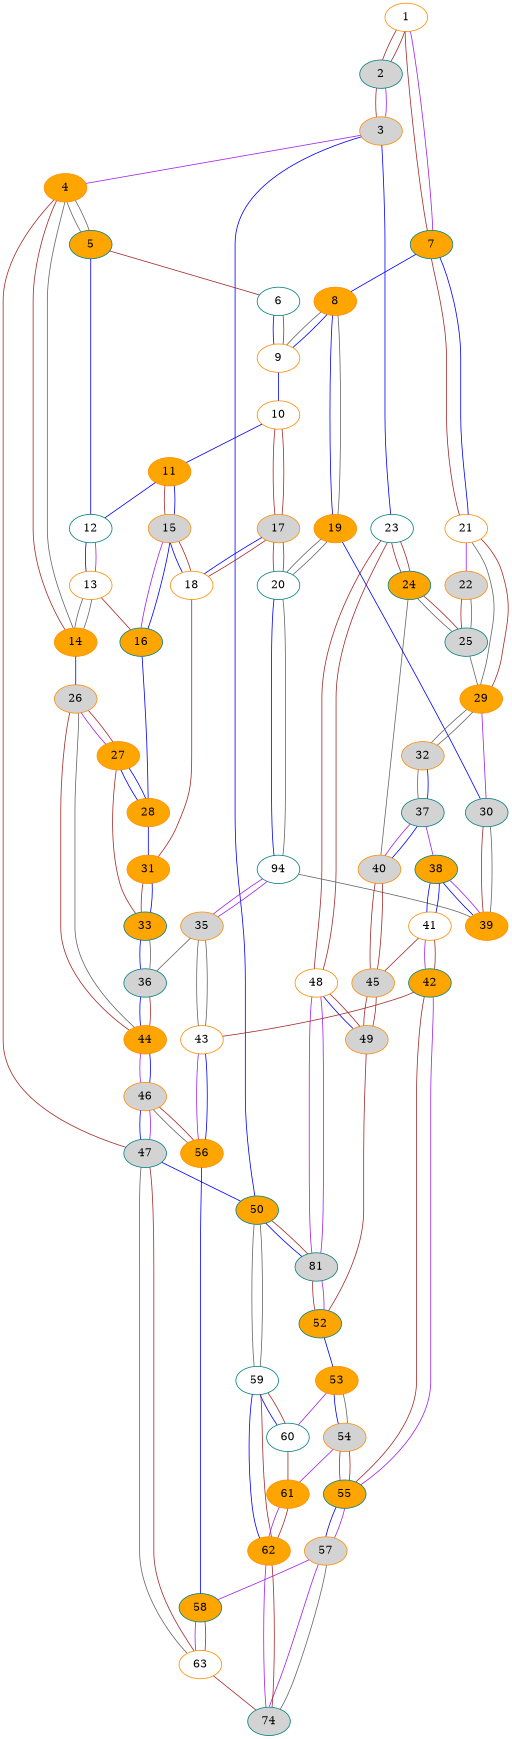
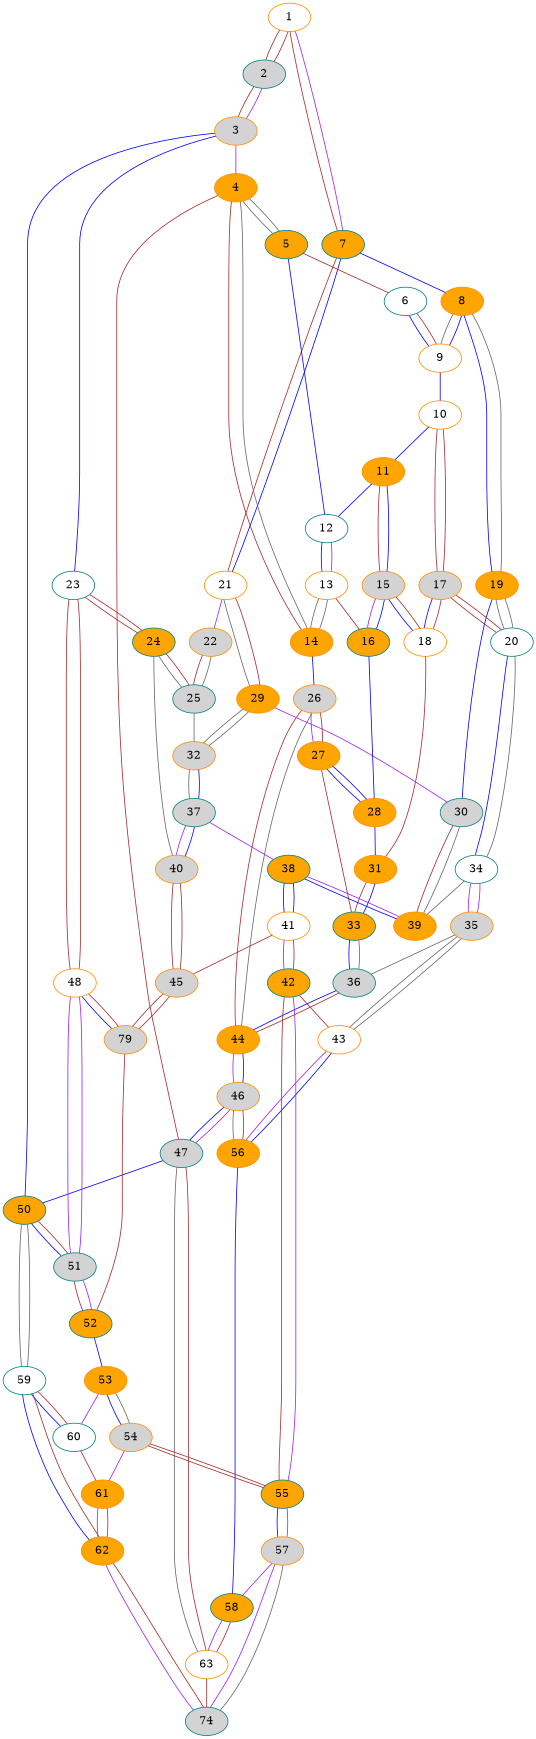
(474, 671) -> (194, 727)
(278, 869) -> (476, 869)
(367, 1040) -> (125, 1040)
(316, 1267) -> (75, 1267)
